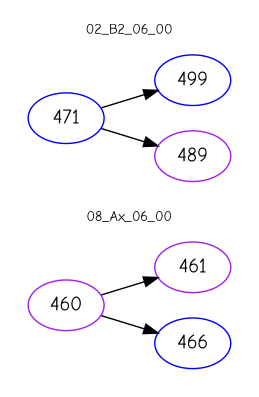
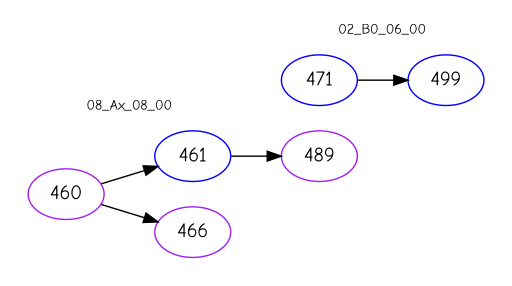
(129, 30) -> (383, 30)
(123, 135) -> (251, 156)
(129, 217) -> (129, 106)
(193, 267) -> (193, 156)
(193, 343) -> (193, 232)
